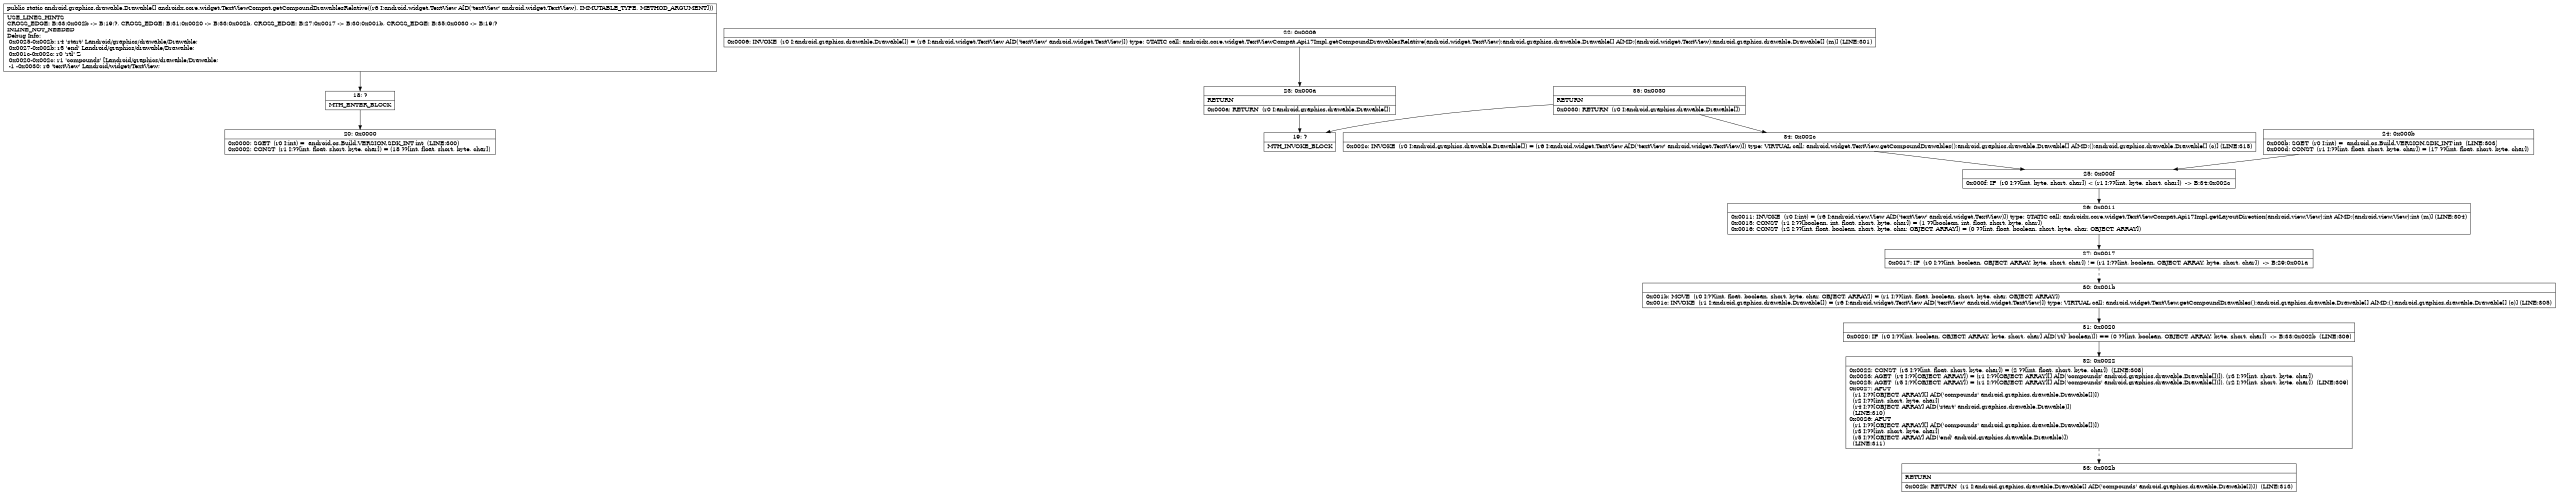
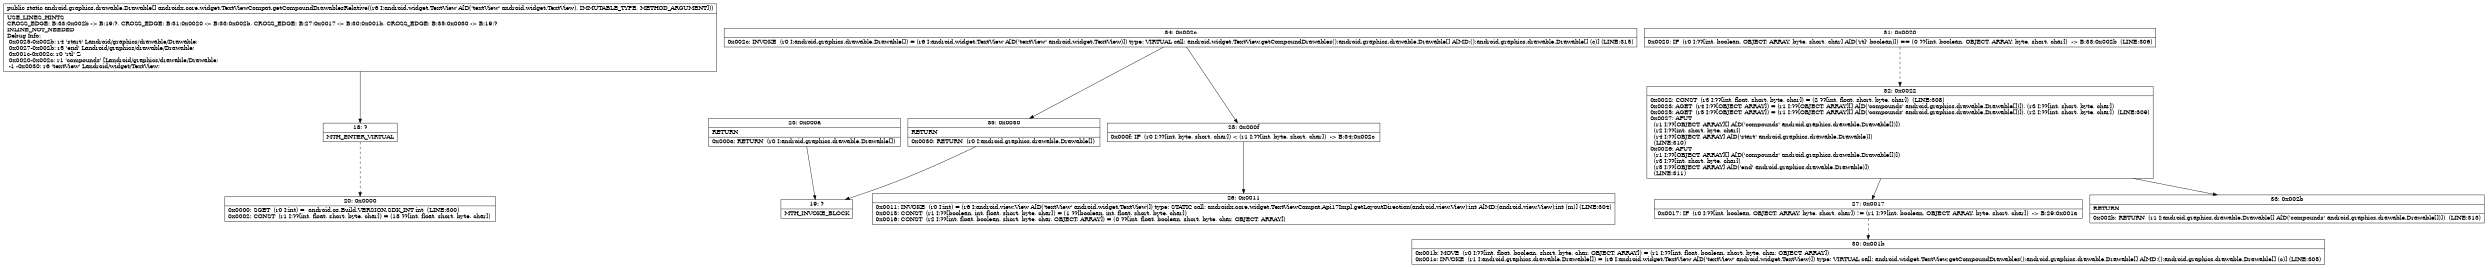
(1300, 38) -> none
(360, 105) -> (360, 137)
(360, 118) -> (360, 167)
(1731, 123) -> (1098, 82)
(2399, 142) -> none
(2099, 240) -> (1877, 187)
(2099, 313) -> none
(2099, 347) -> (1900, 65)
(2099, 454) -> (2173, 186)
